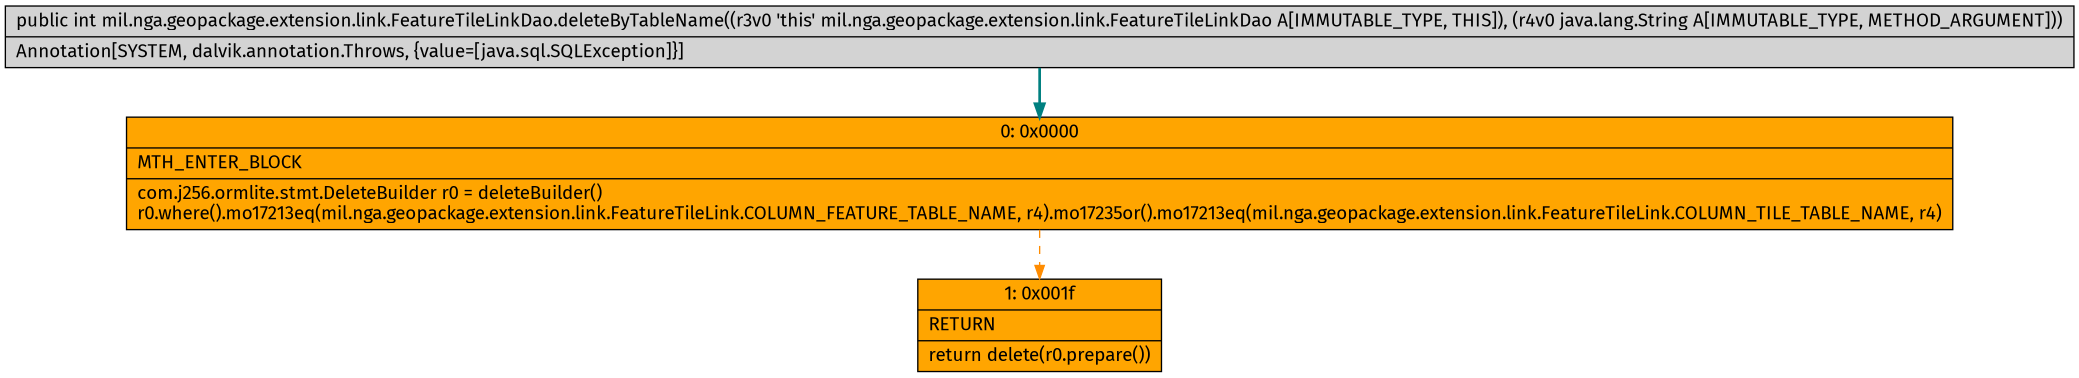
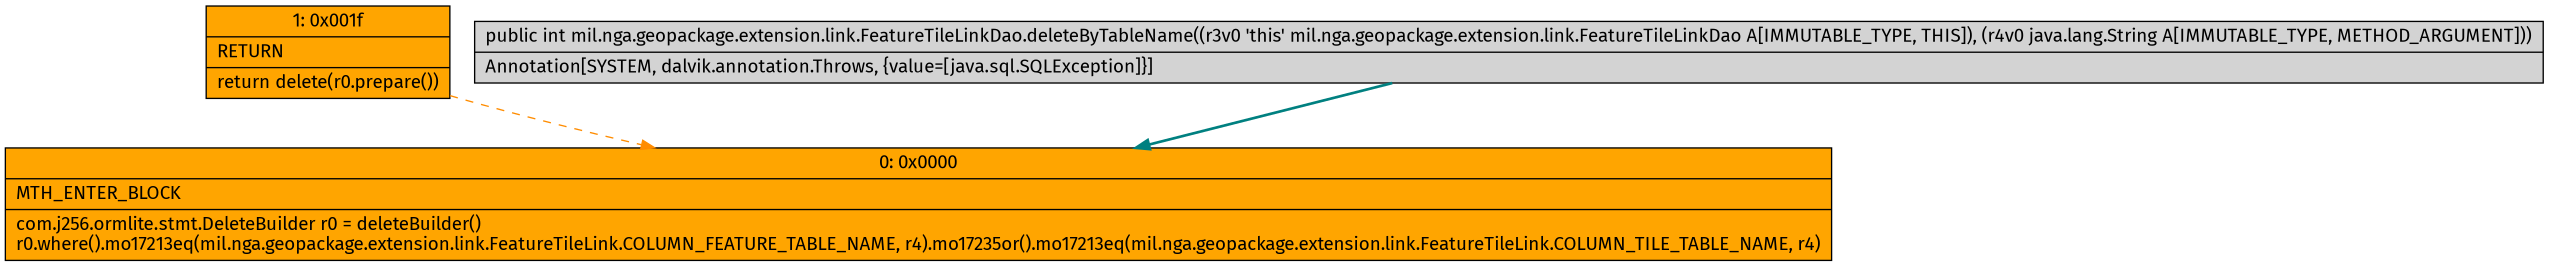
(1040, 248) -> (546, 121)
